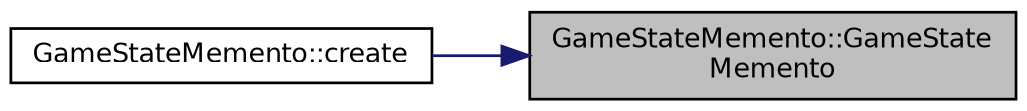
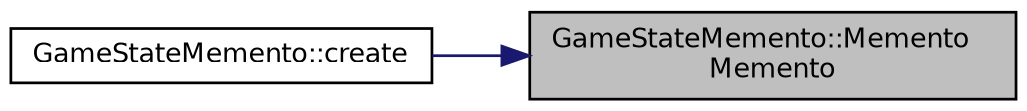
(773, 56) -> (773, 56)
